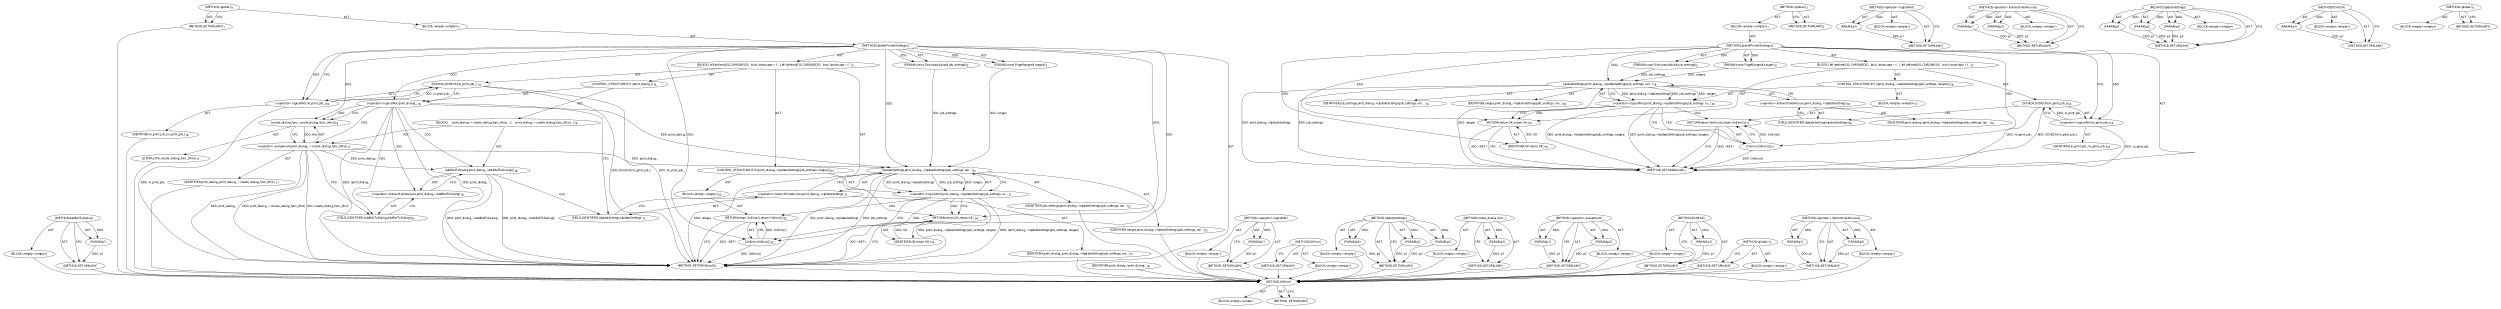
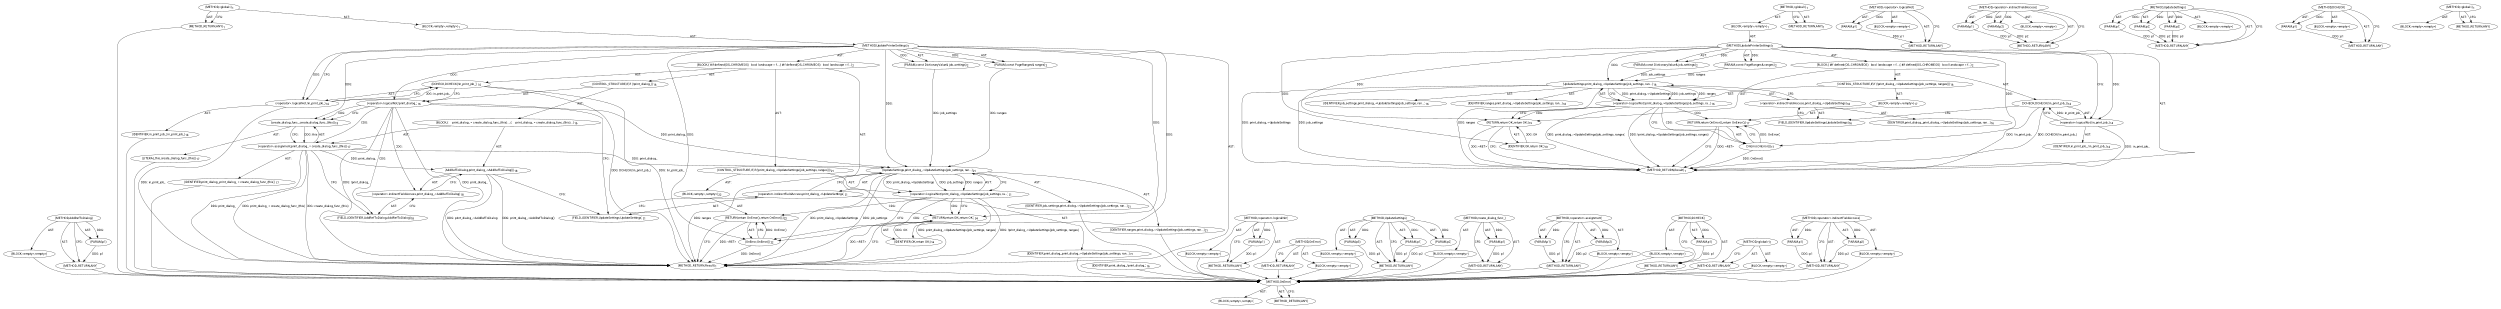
(429, 142) -> none
